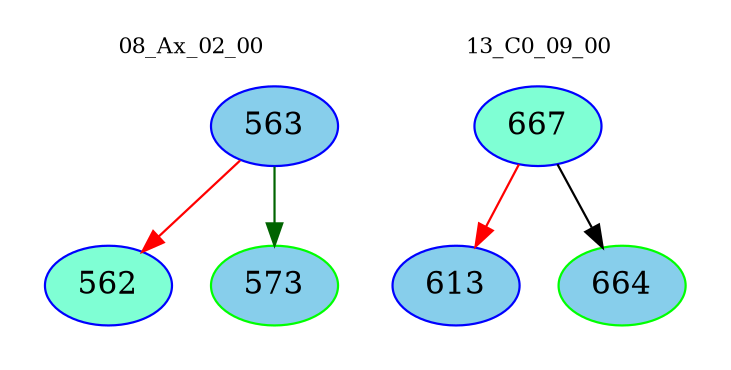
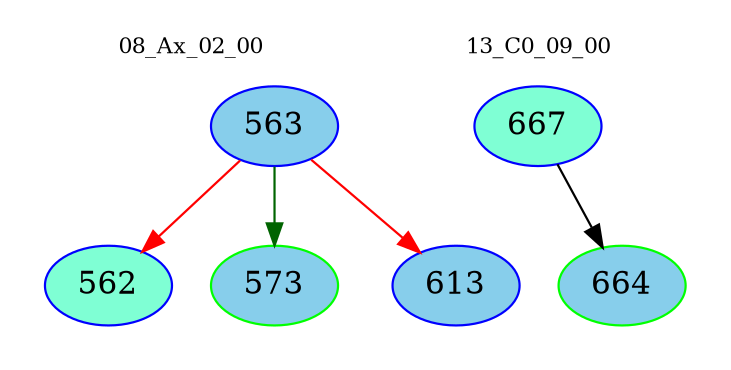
(503, 196) -> (341, 185)
